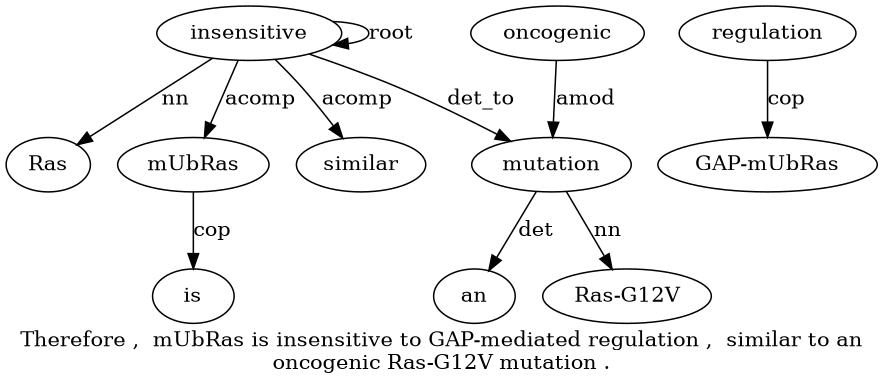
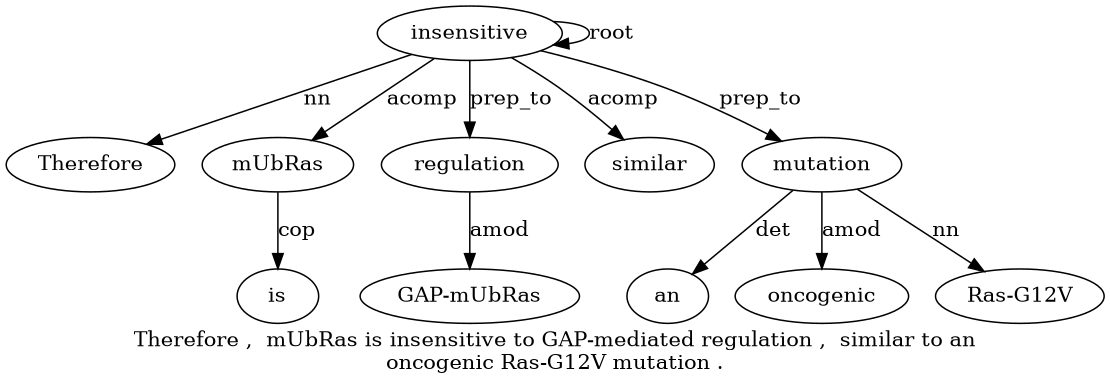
none -> (470, 91)
(555, 91) -> (822, 223)
(481, 99) -> (761, 99)
(786, 99) -> (500, 230)
(48, 165) -> (91, 165)
